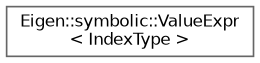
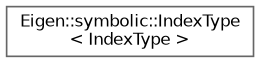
(130, 31) -> (130, 31)
